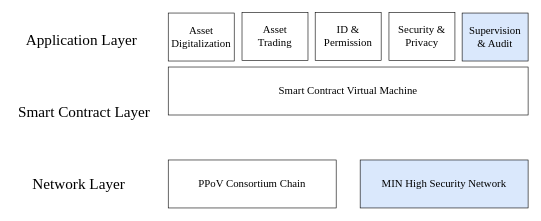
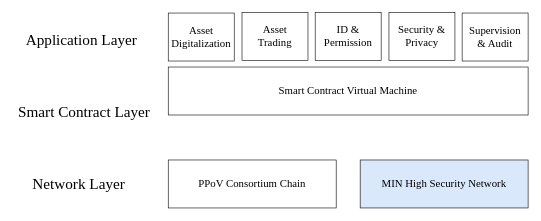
(495, 37) -> (495, 37)
